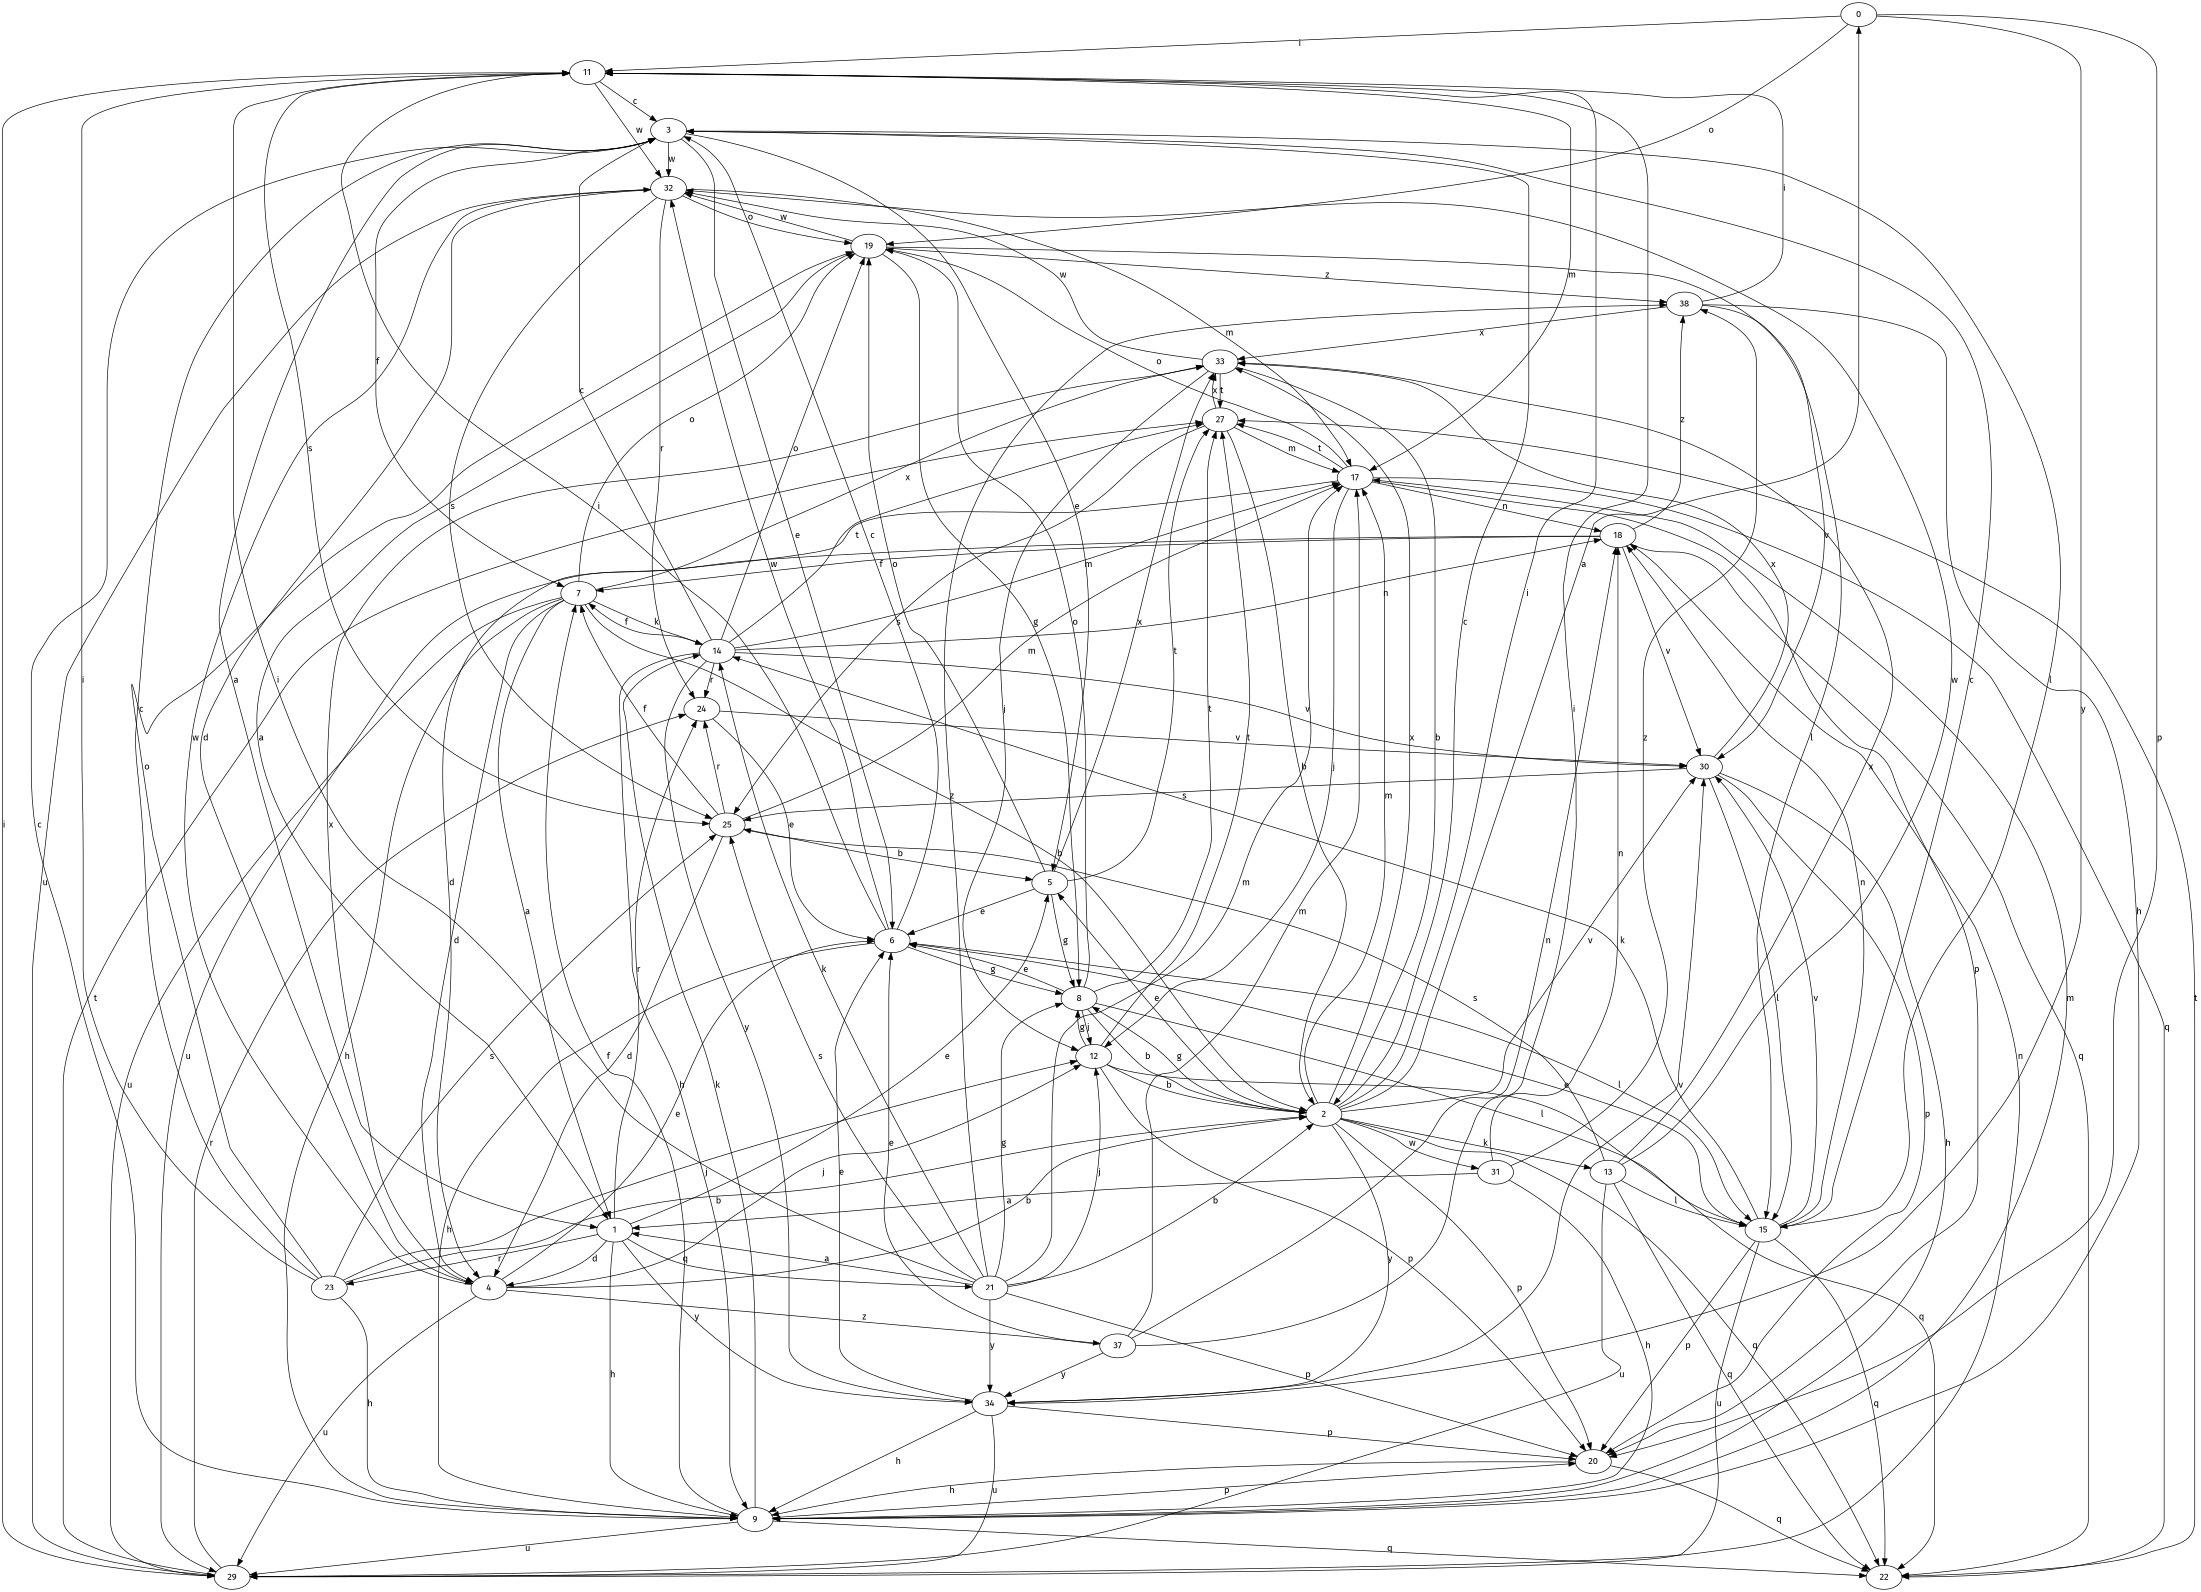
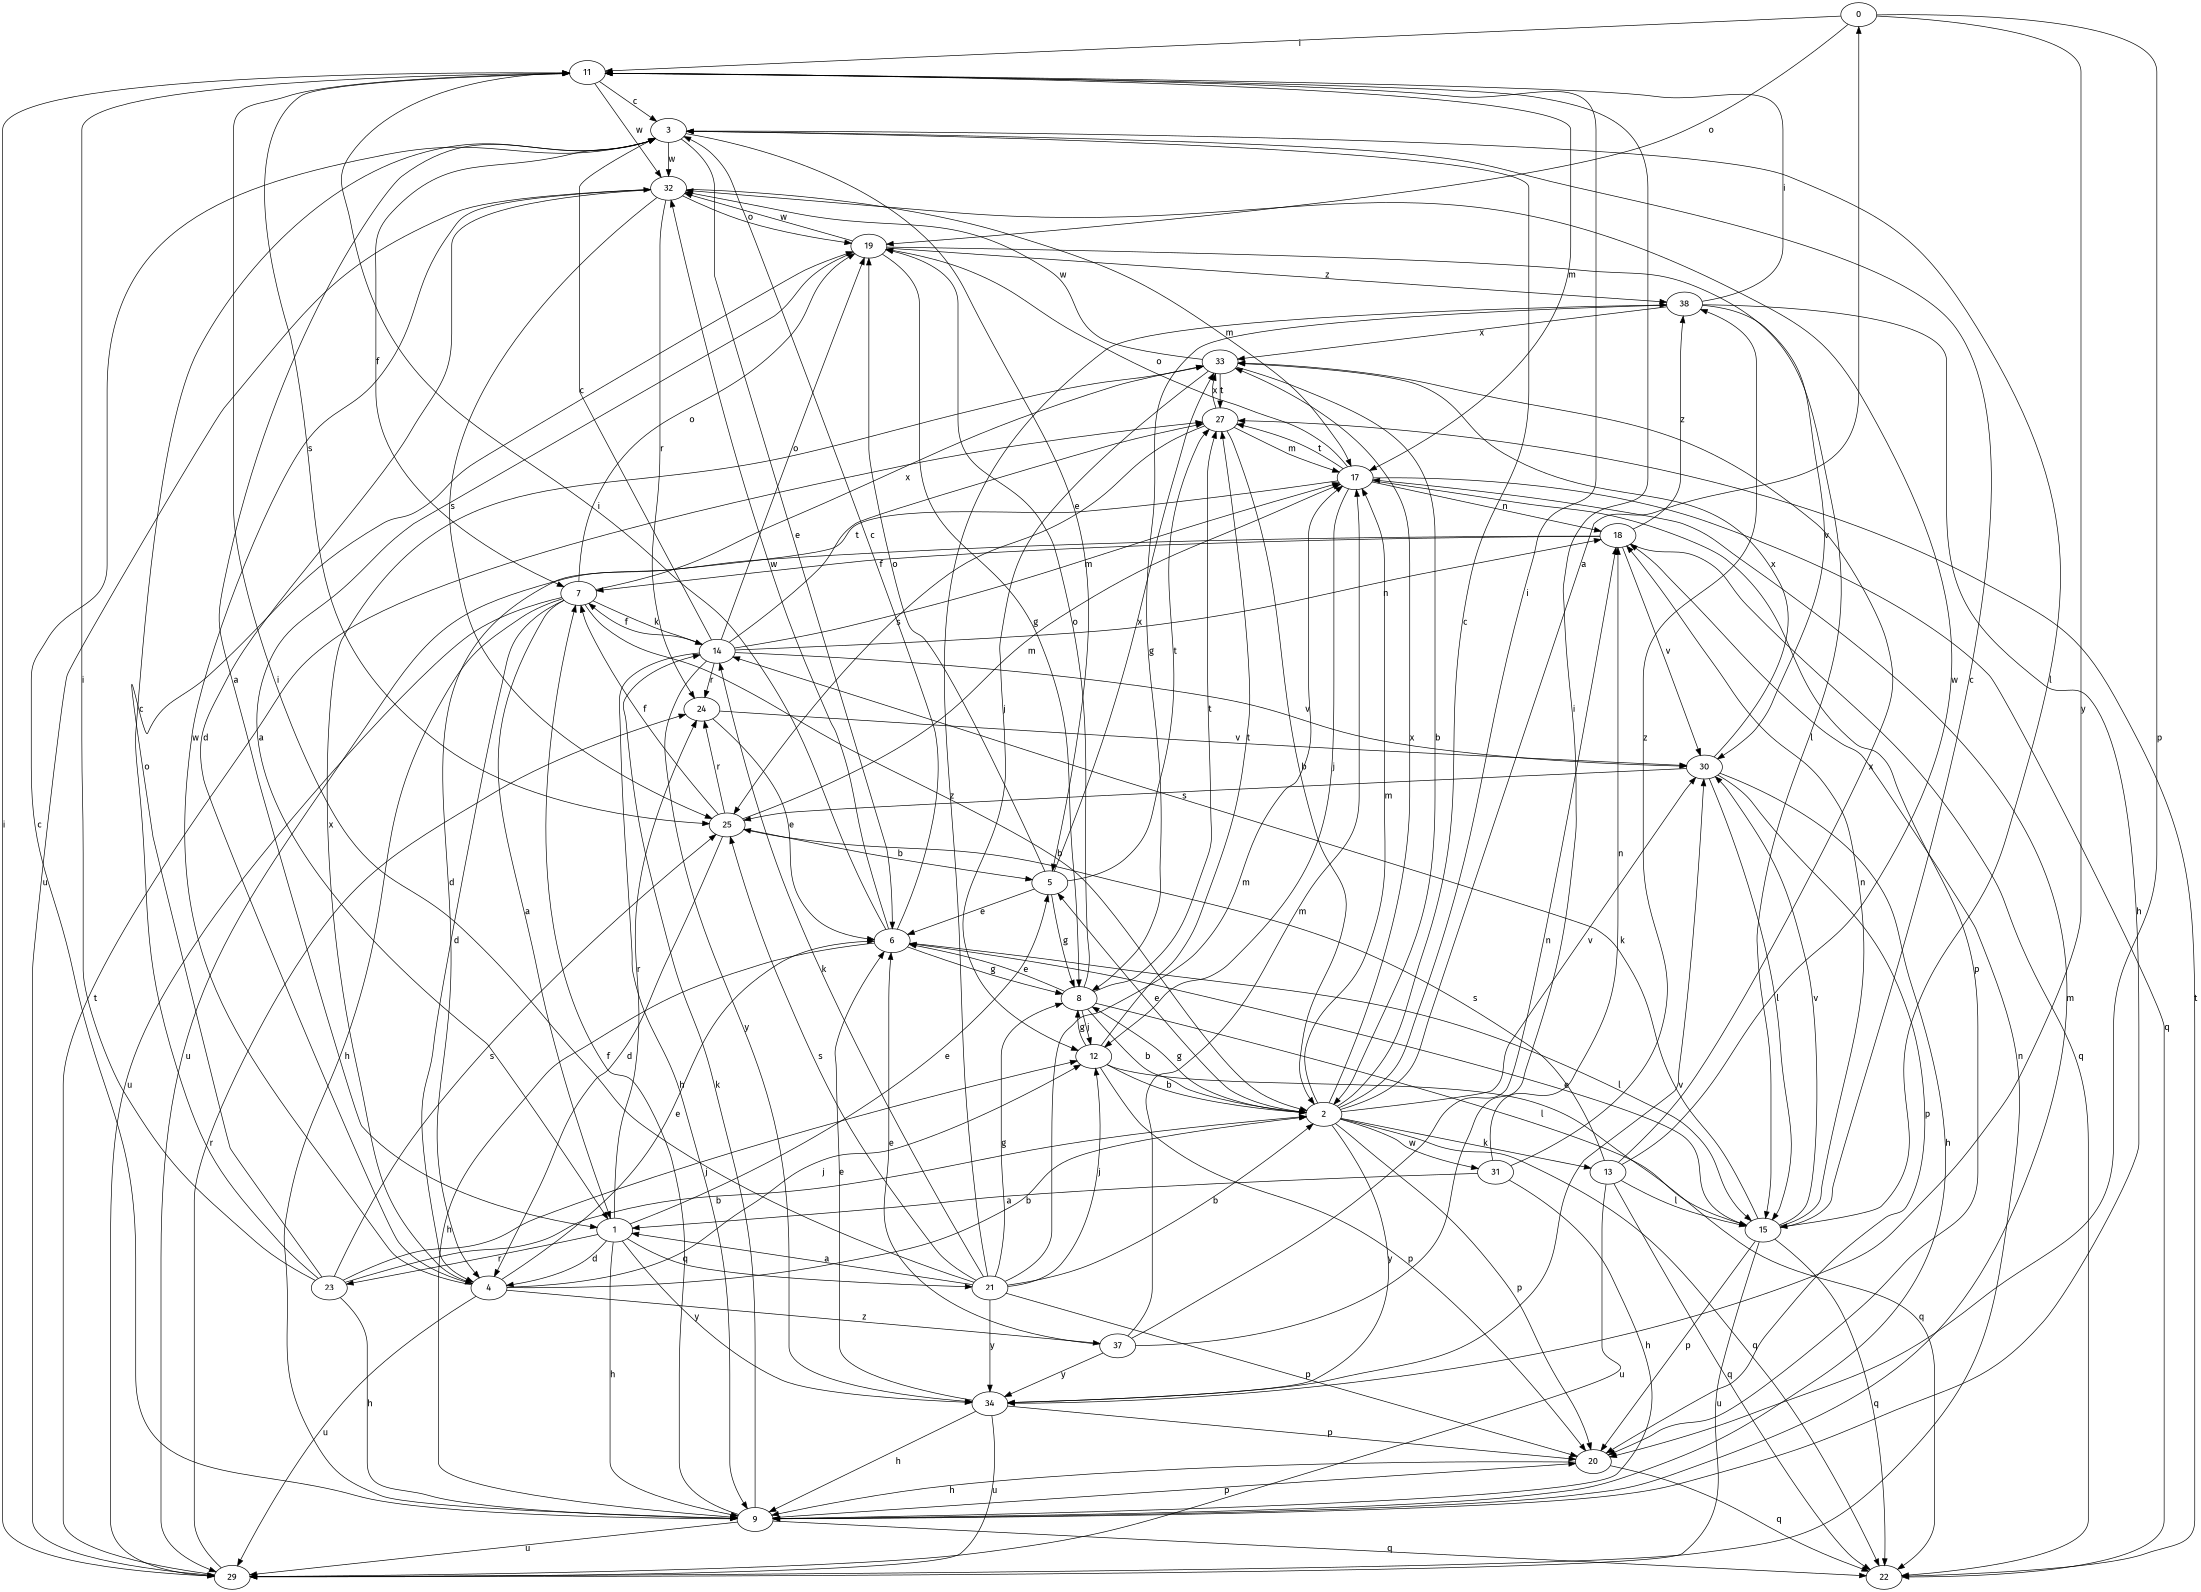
none -> (1155, 465)
